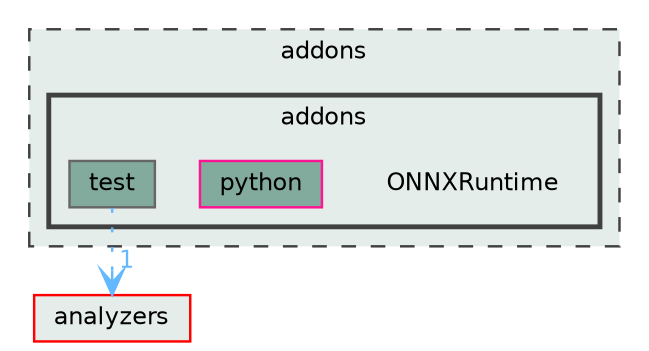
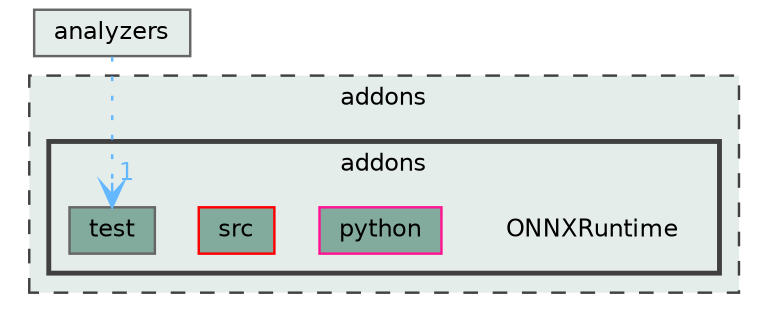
none -> (237, 230)
(112, 239) -> (112, 120)
(112, 318) -> (112, 33)
